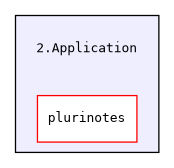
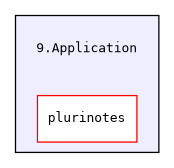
(87, 49) -> (87, 49)
